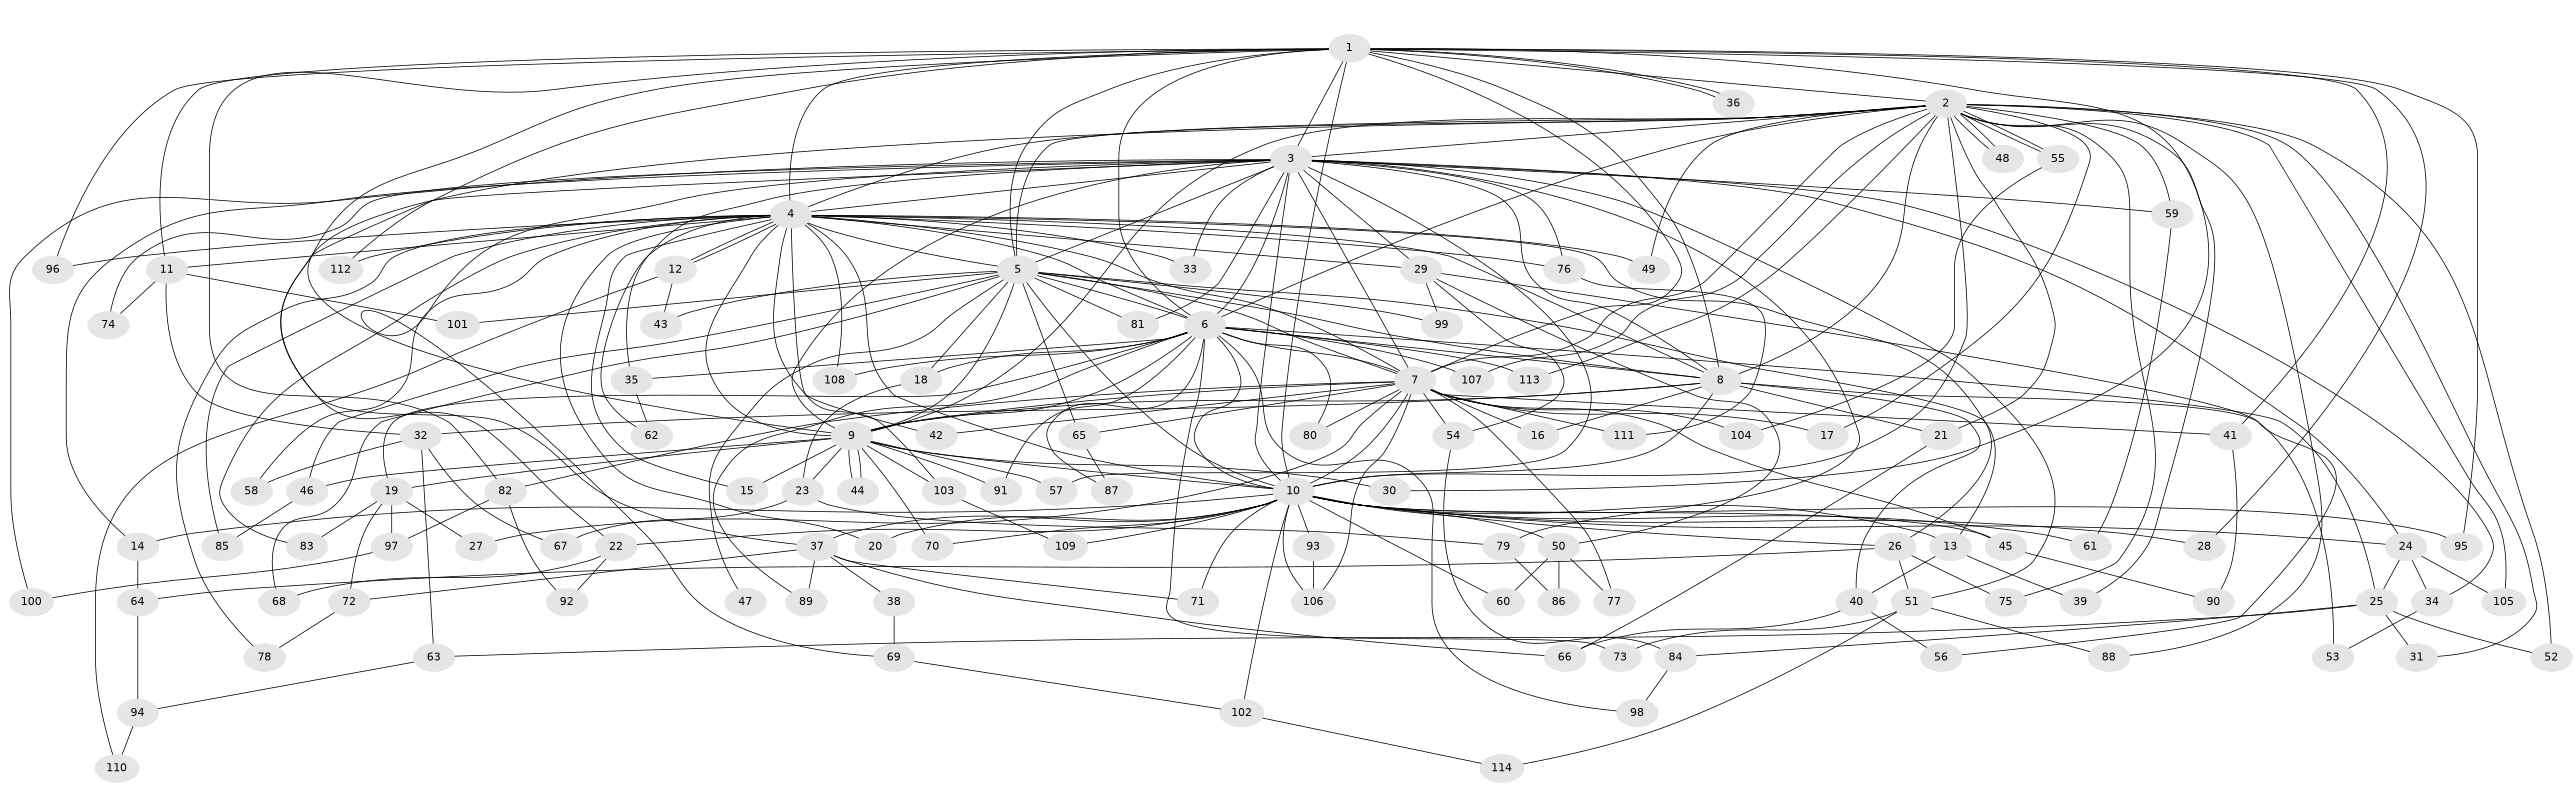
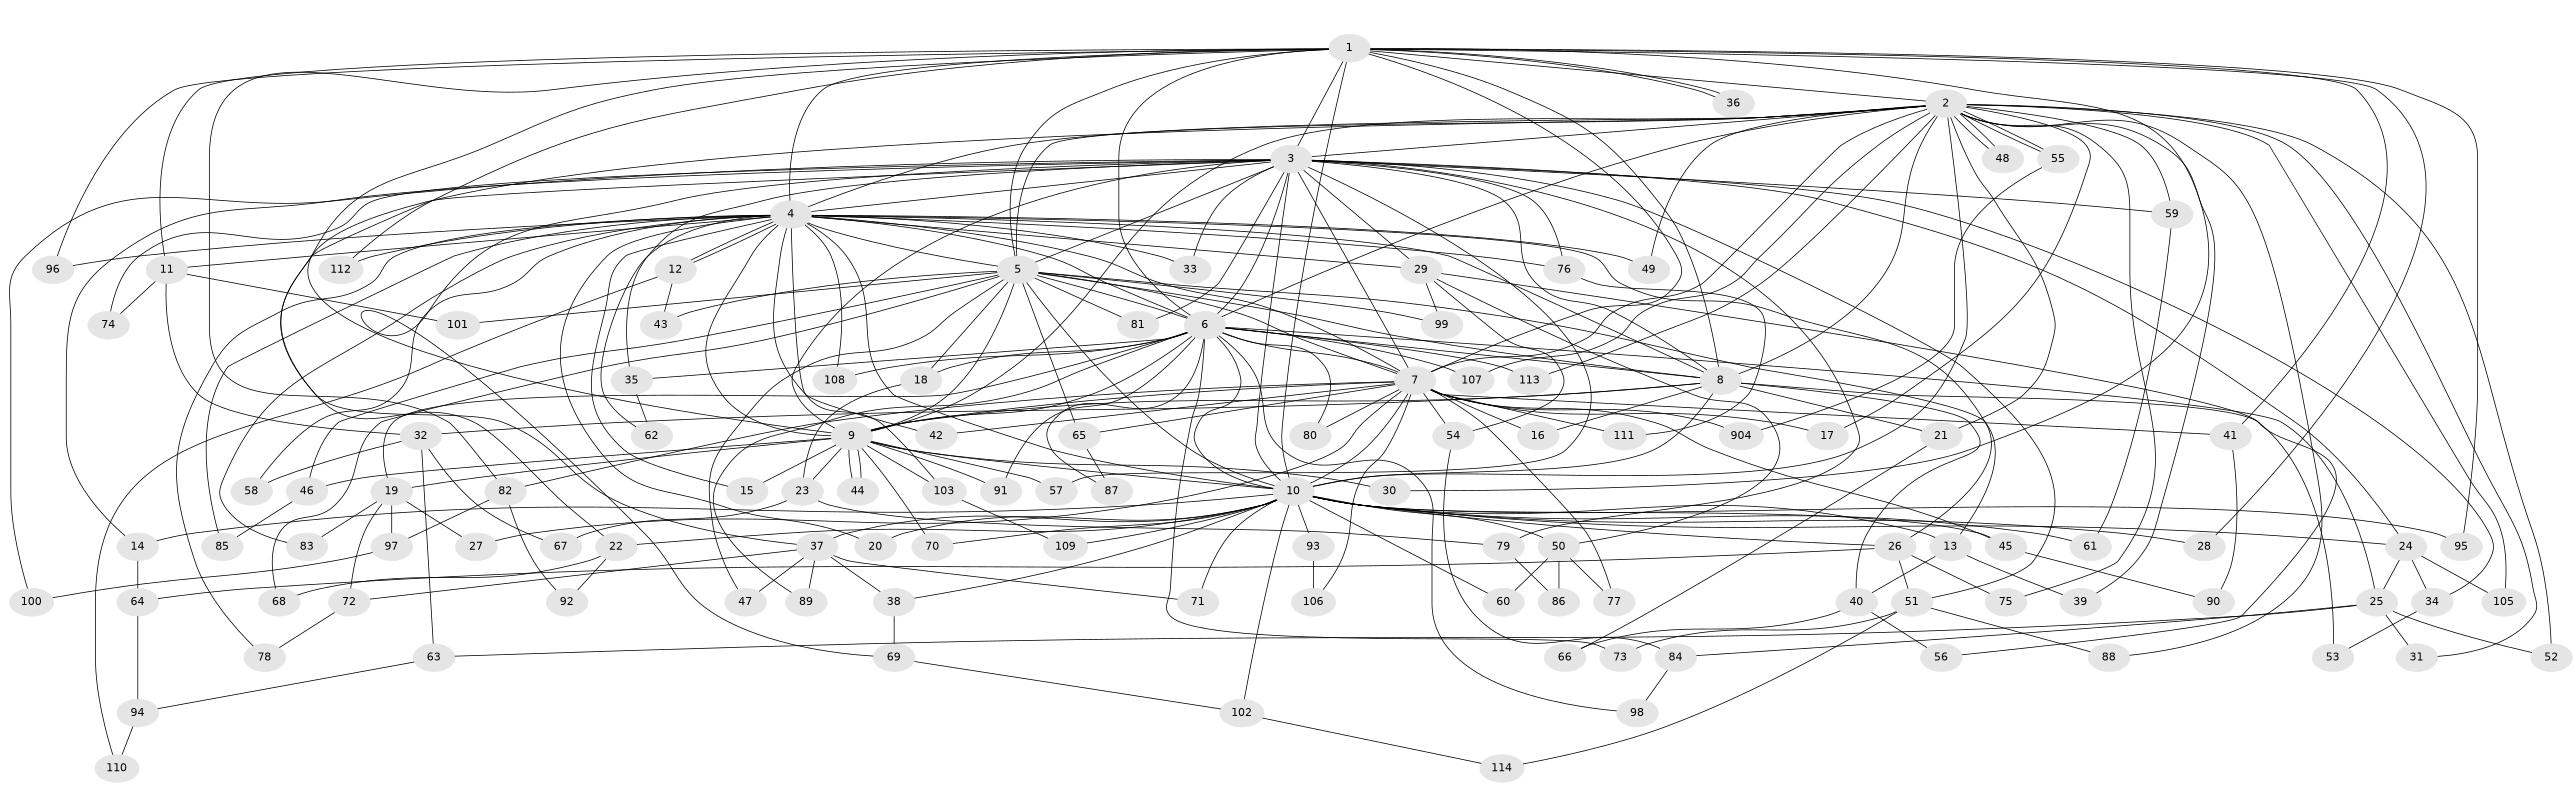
(1741, 436) -> (1741, 436)
(1284, 550) -> (1098, 560)
(1151, 617) -> (781, 575)
